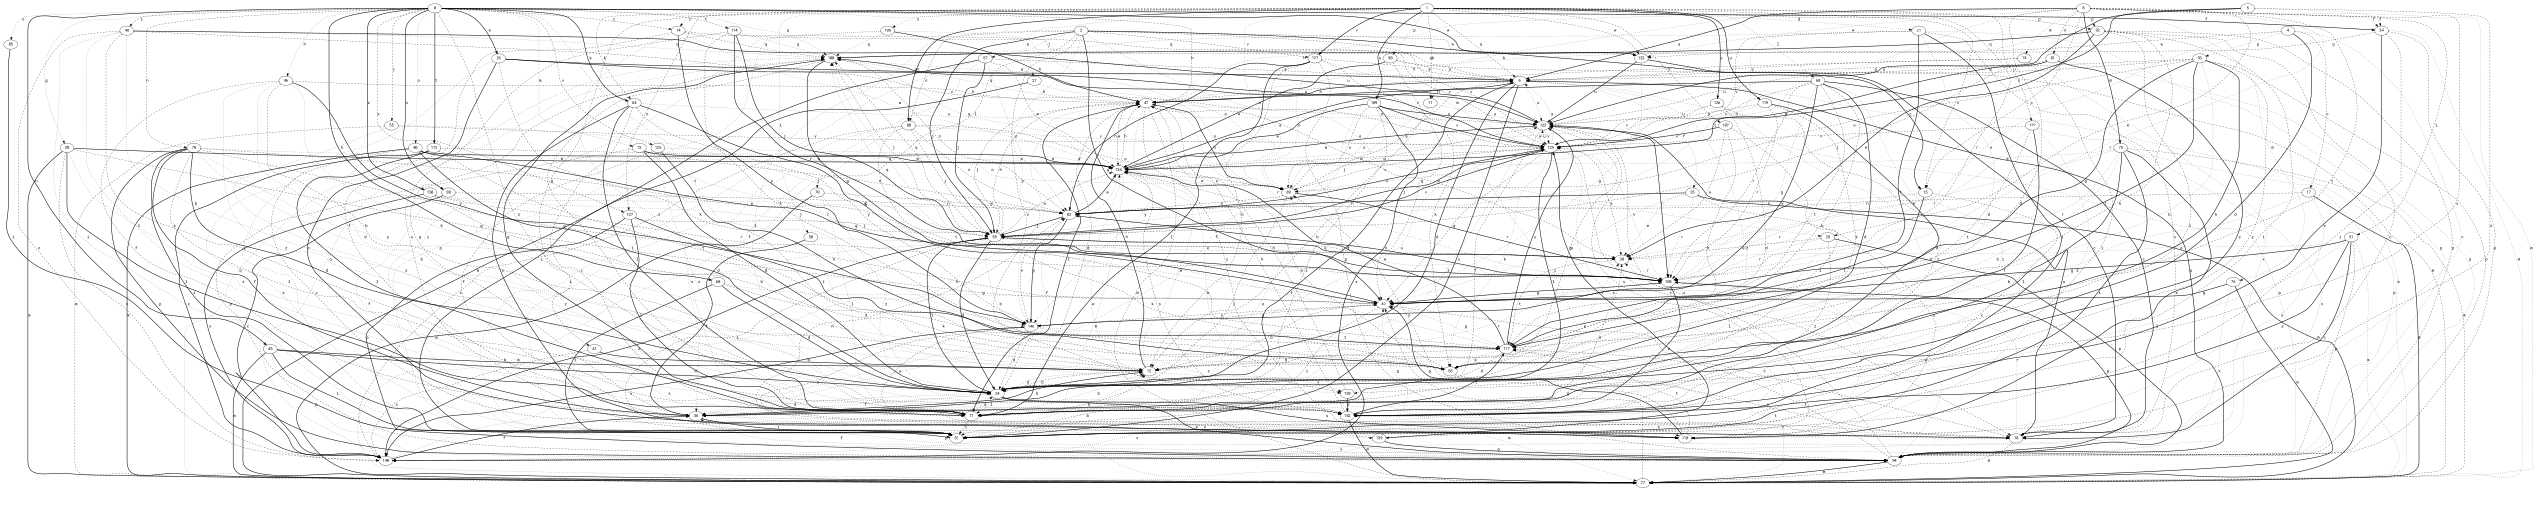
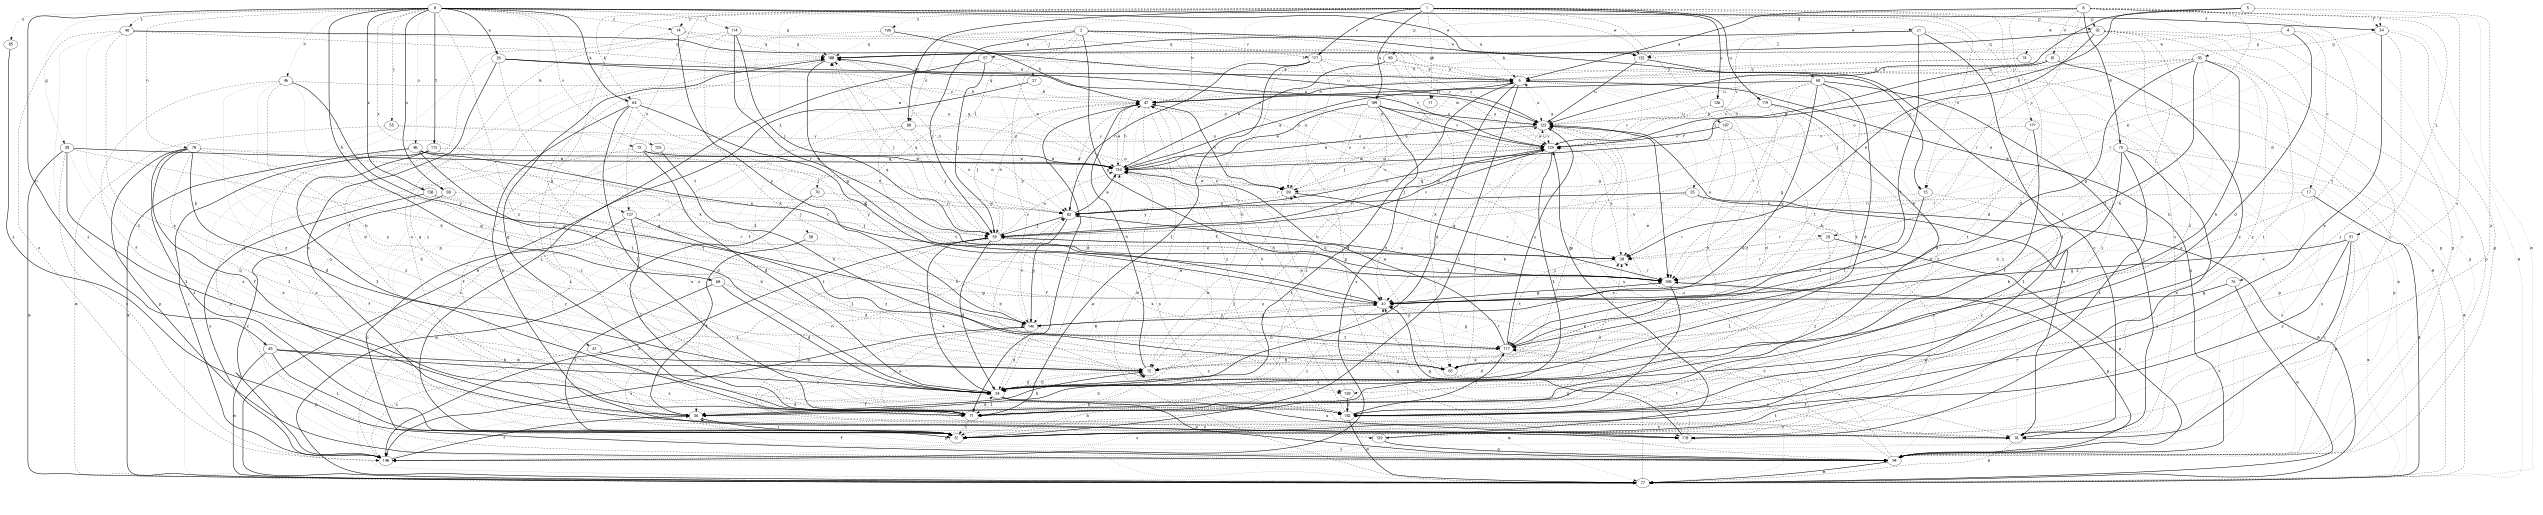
(1456, 36) -> (1456, 36)
none -> (1306, 107)
(965, 249) -> (916, 259)
(1805, 329) -> none
